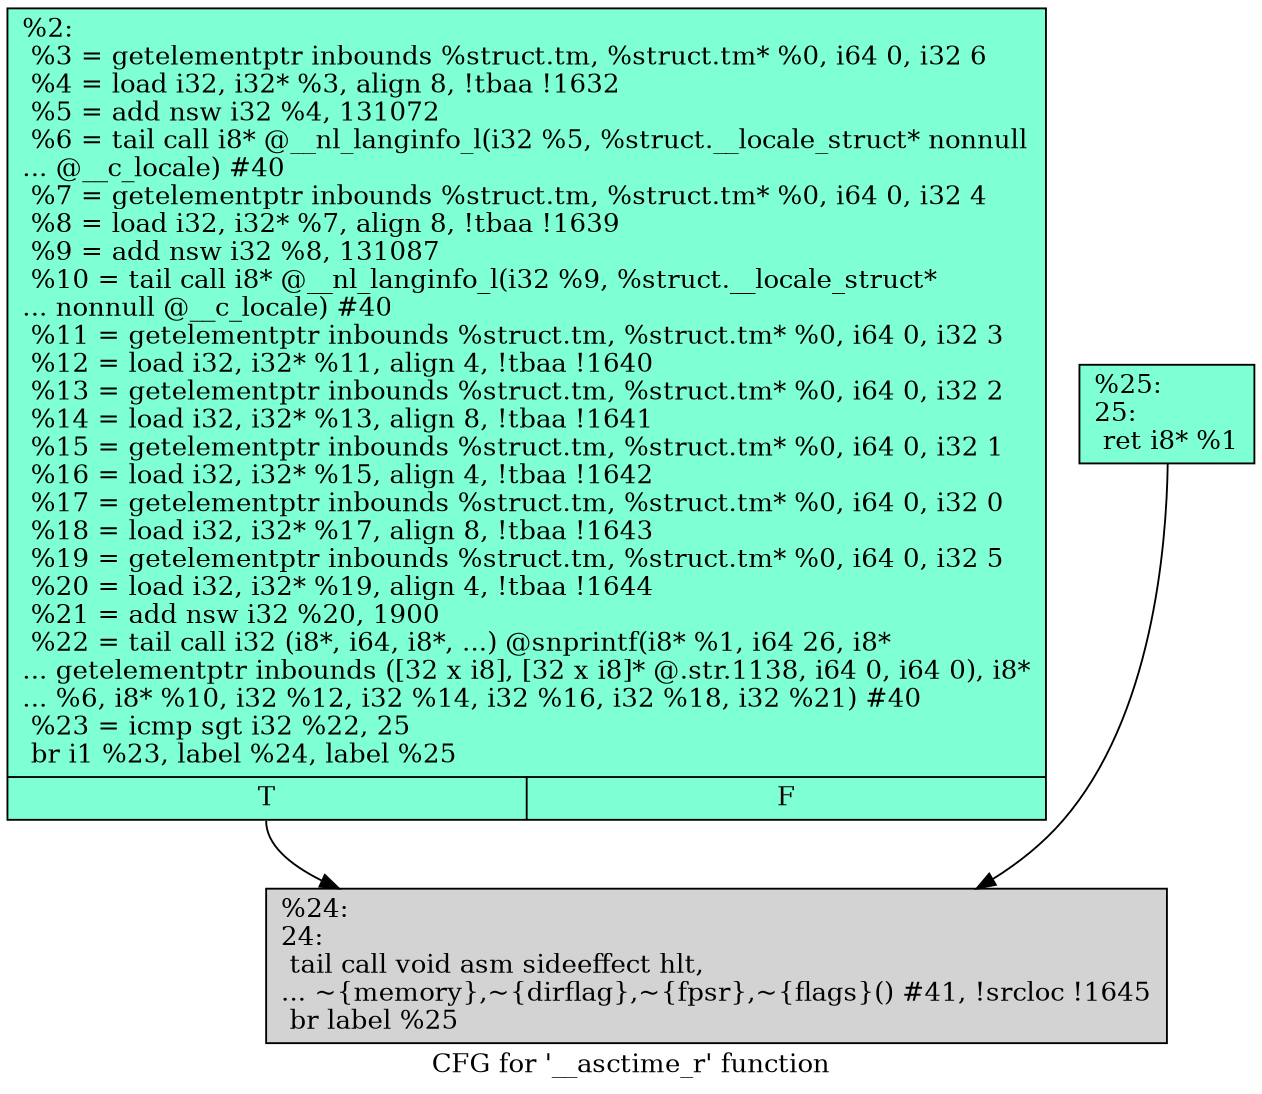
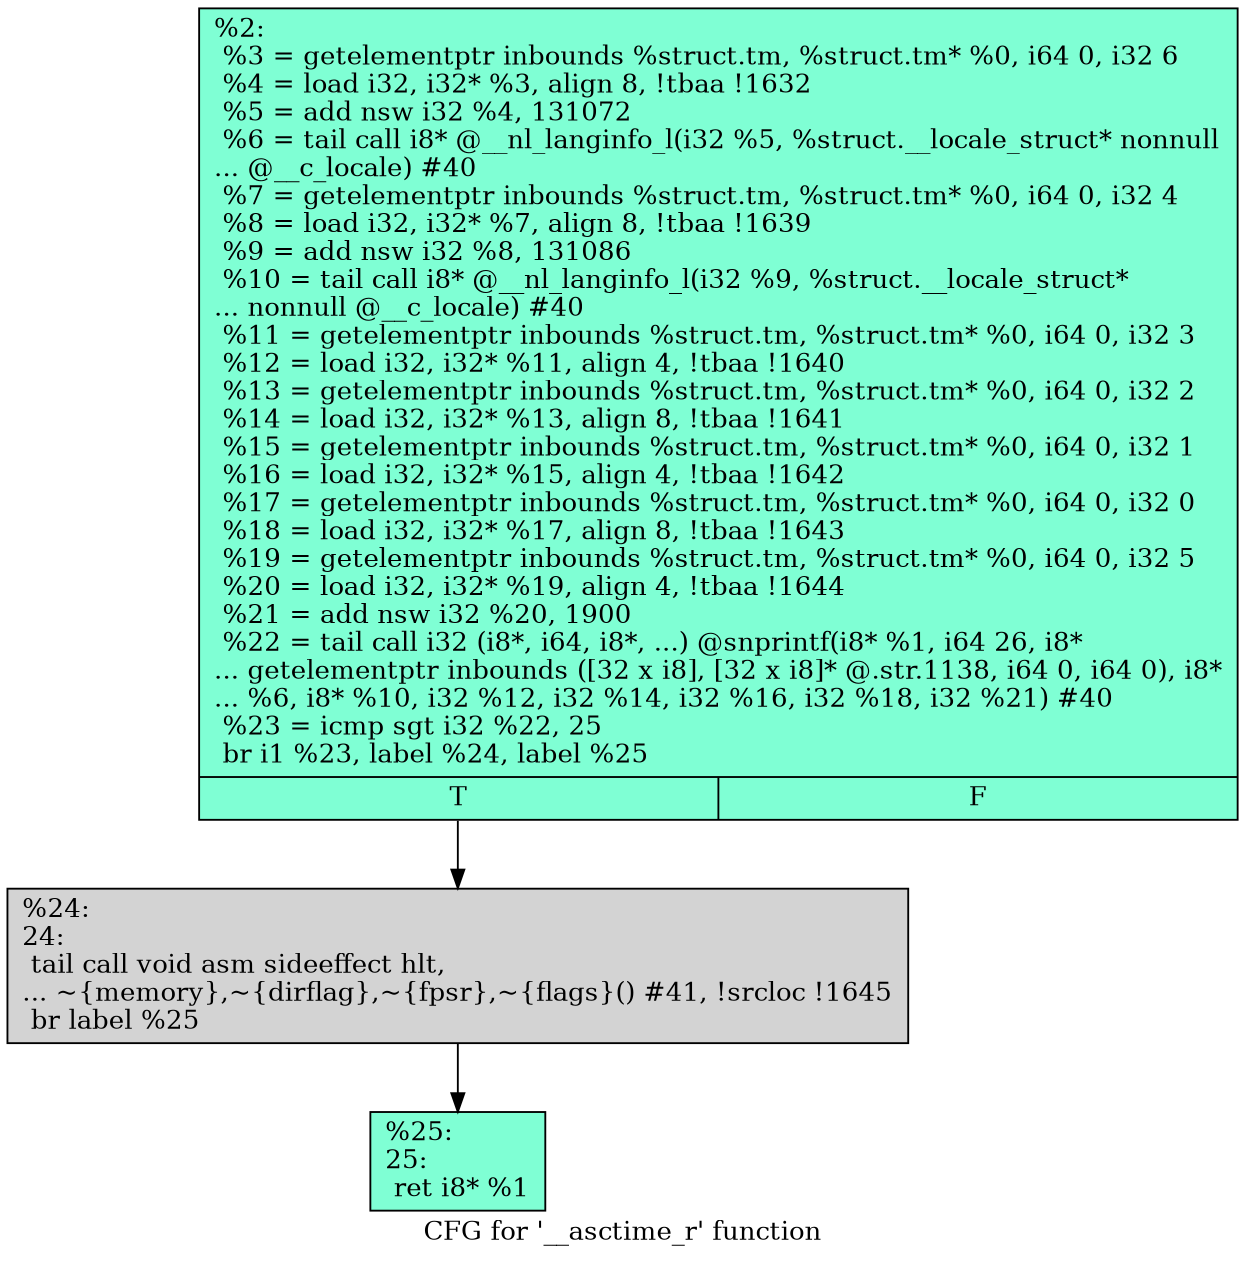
(232, 252) -> (423, 252)
(1131, 695) -> (458, 1068)
